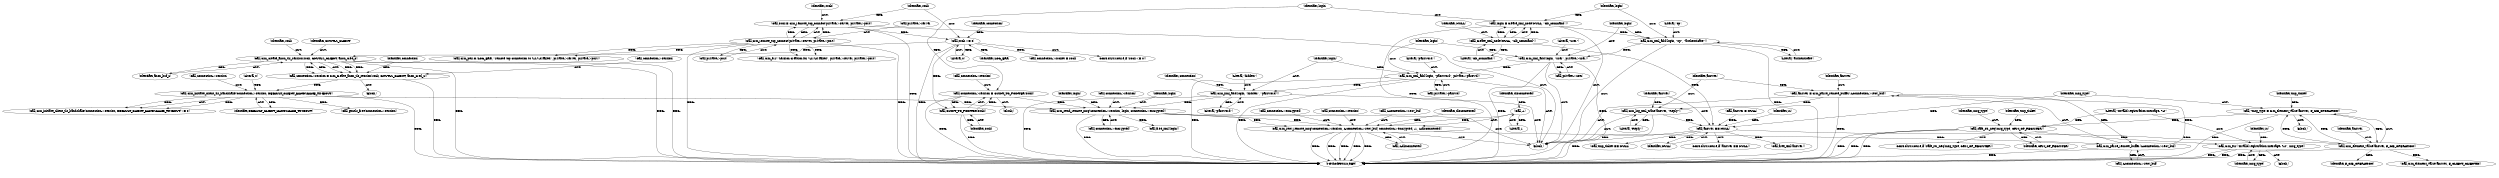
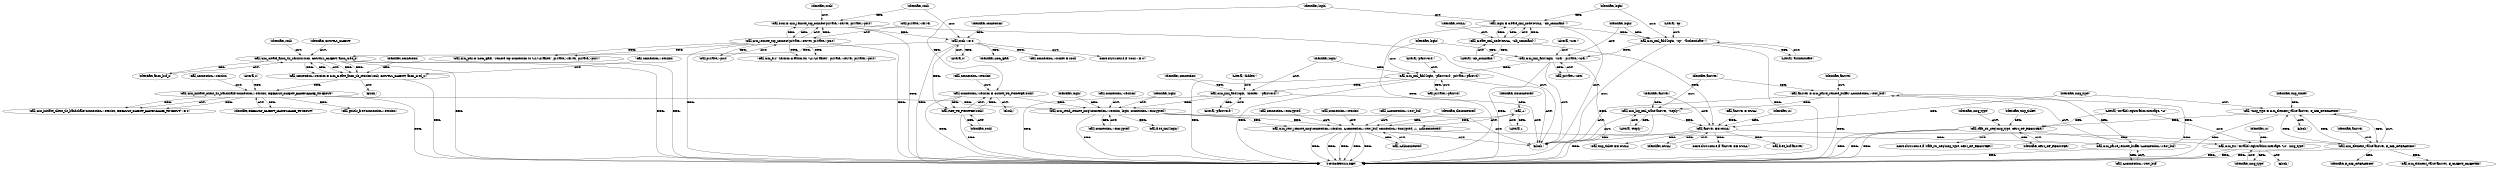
(980, 50) -> (988, 47)
(963, 111) -> (963, 111)
(1721, 138) -> (1721, 138)
(1788, 146) -> (1788, 146)
